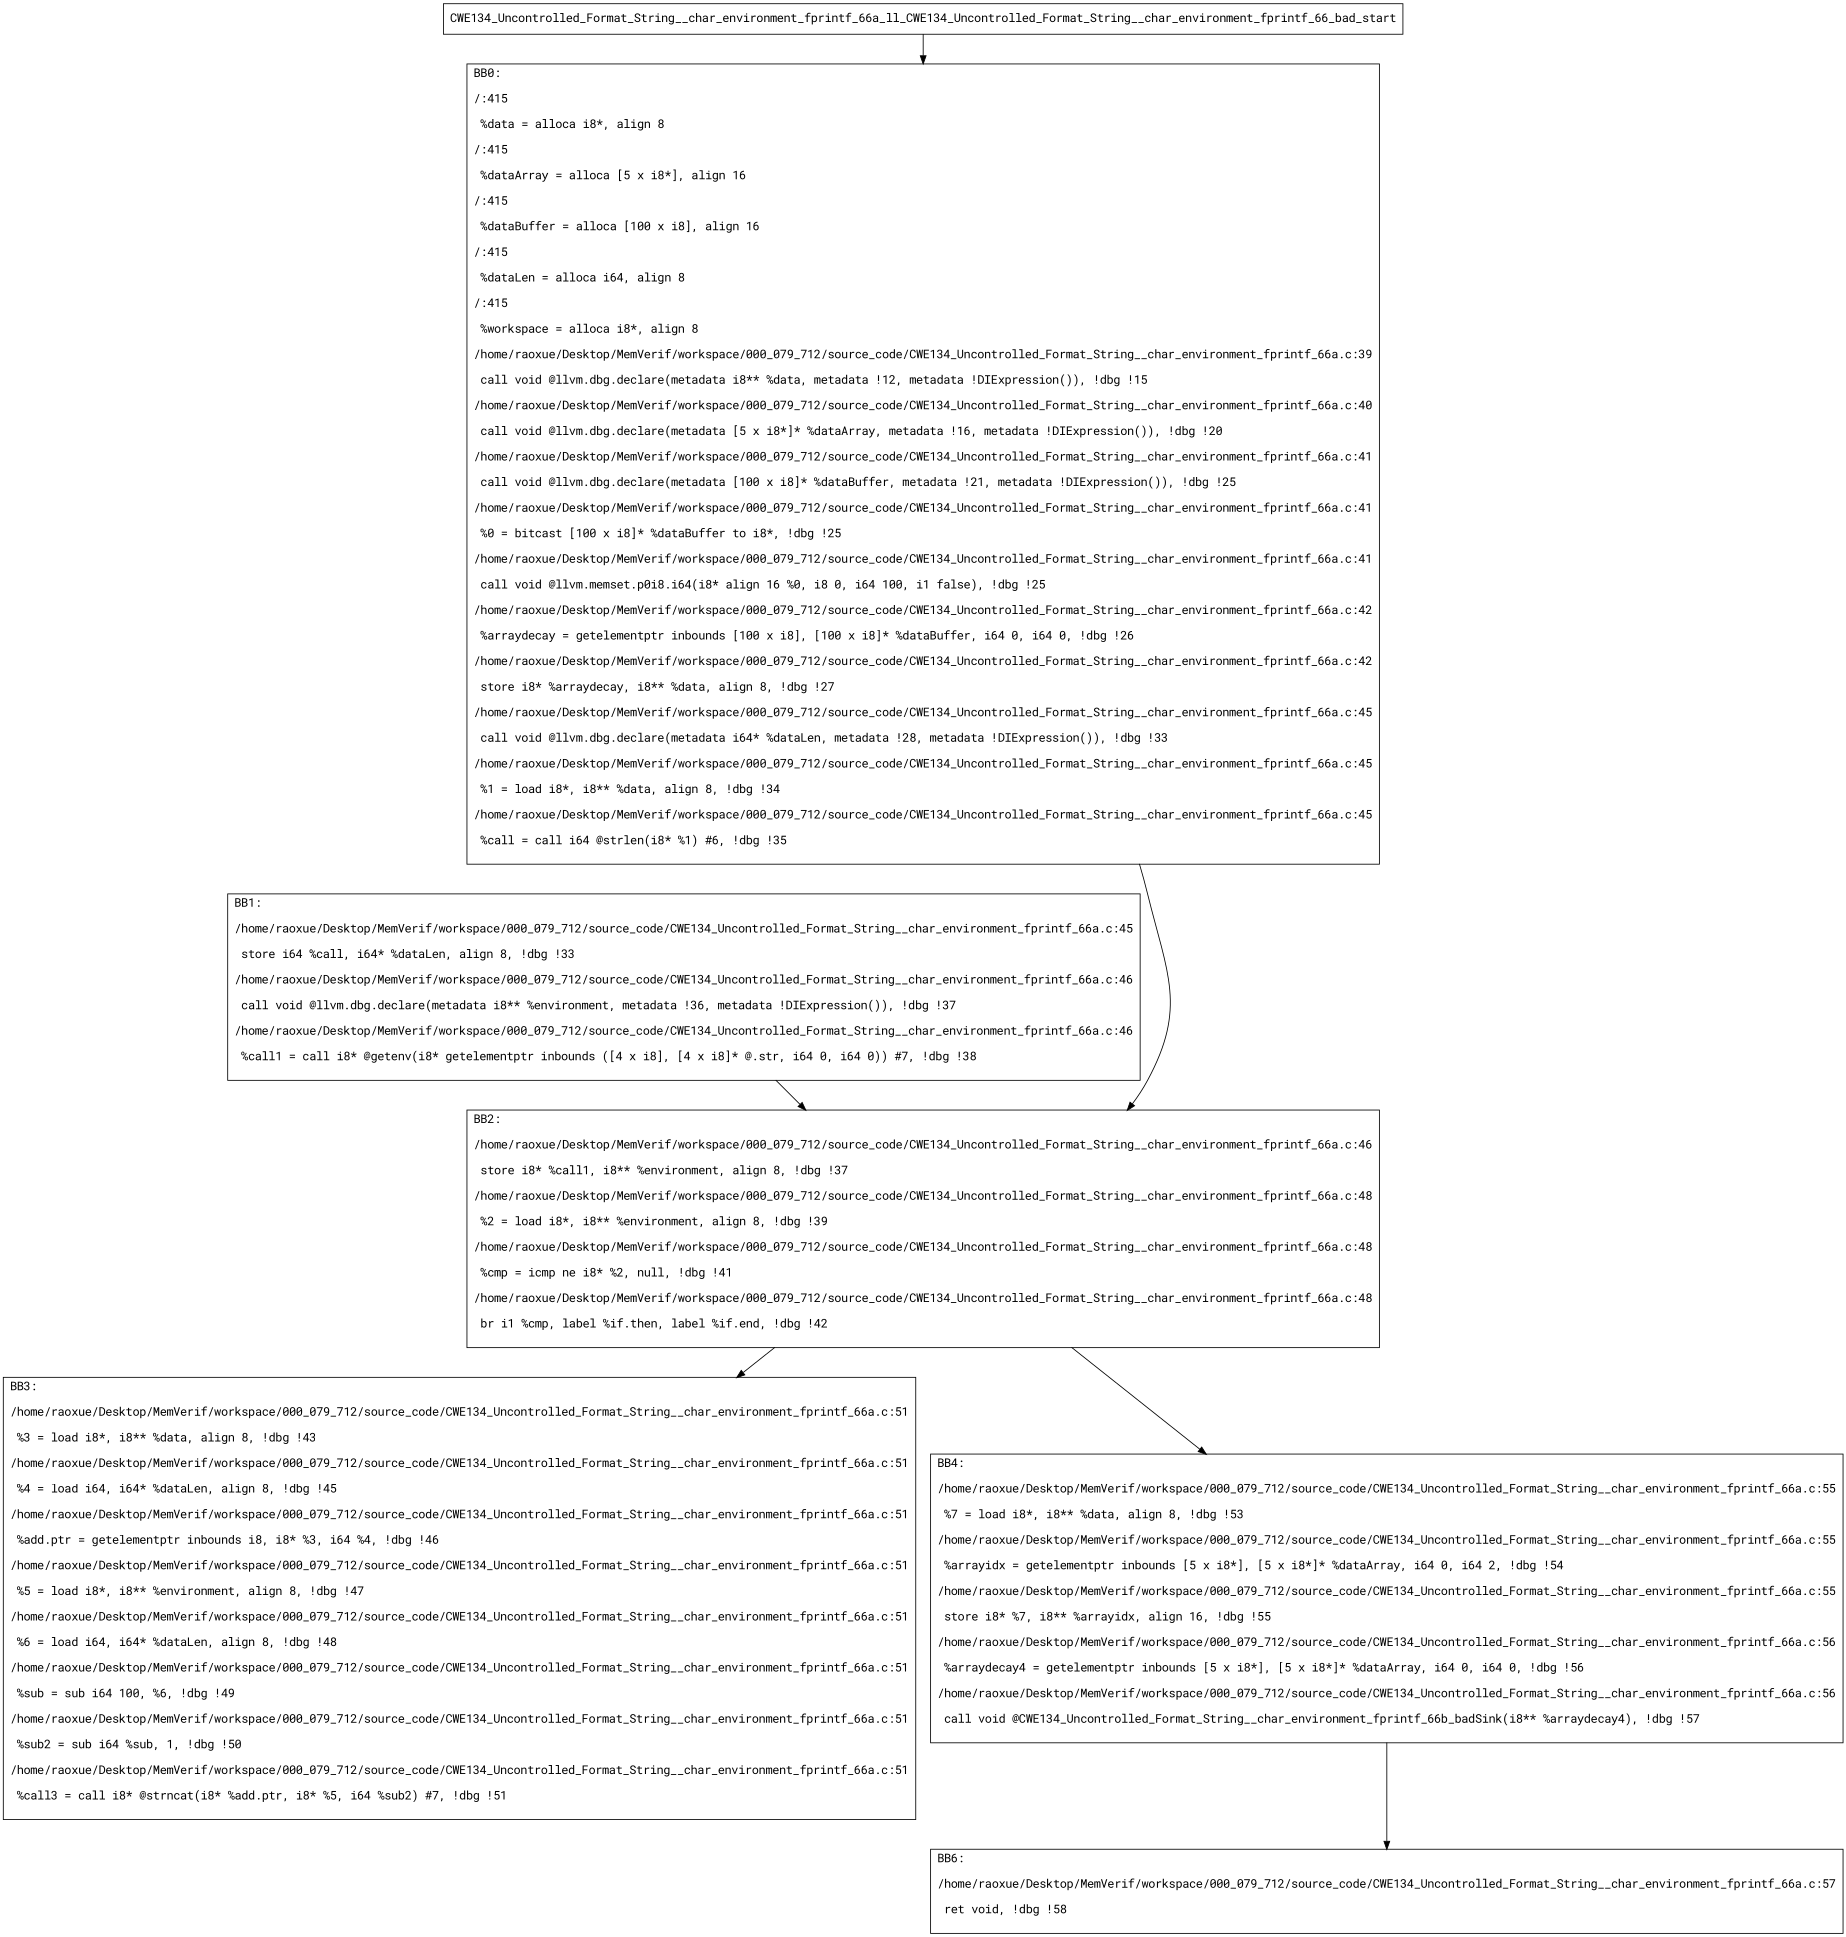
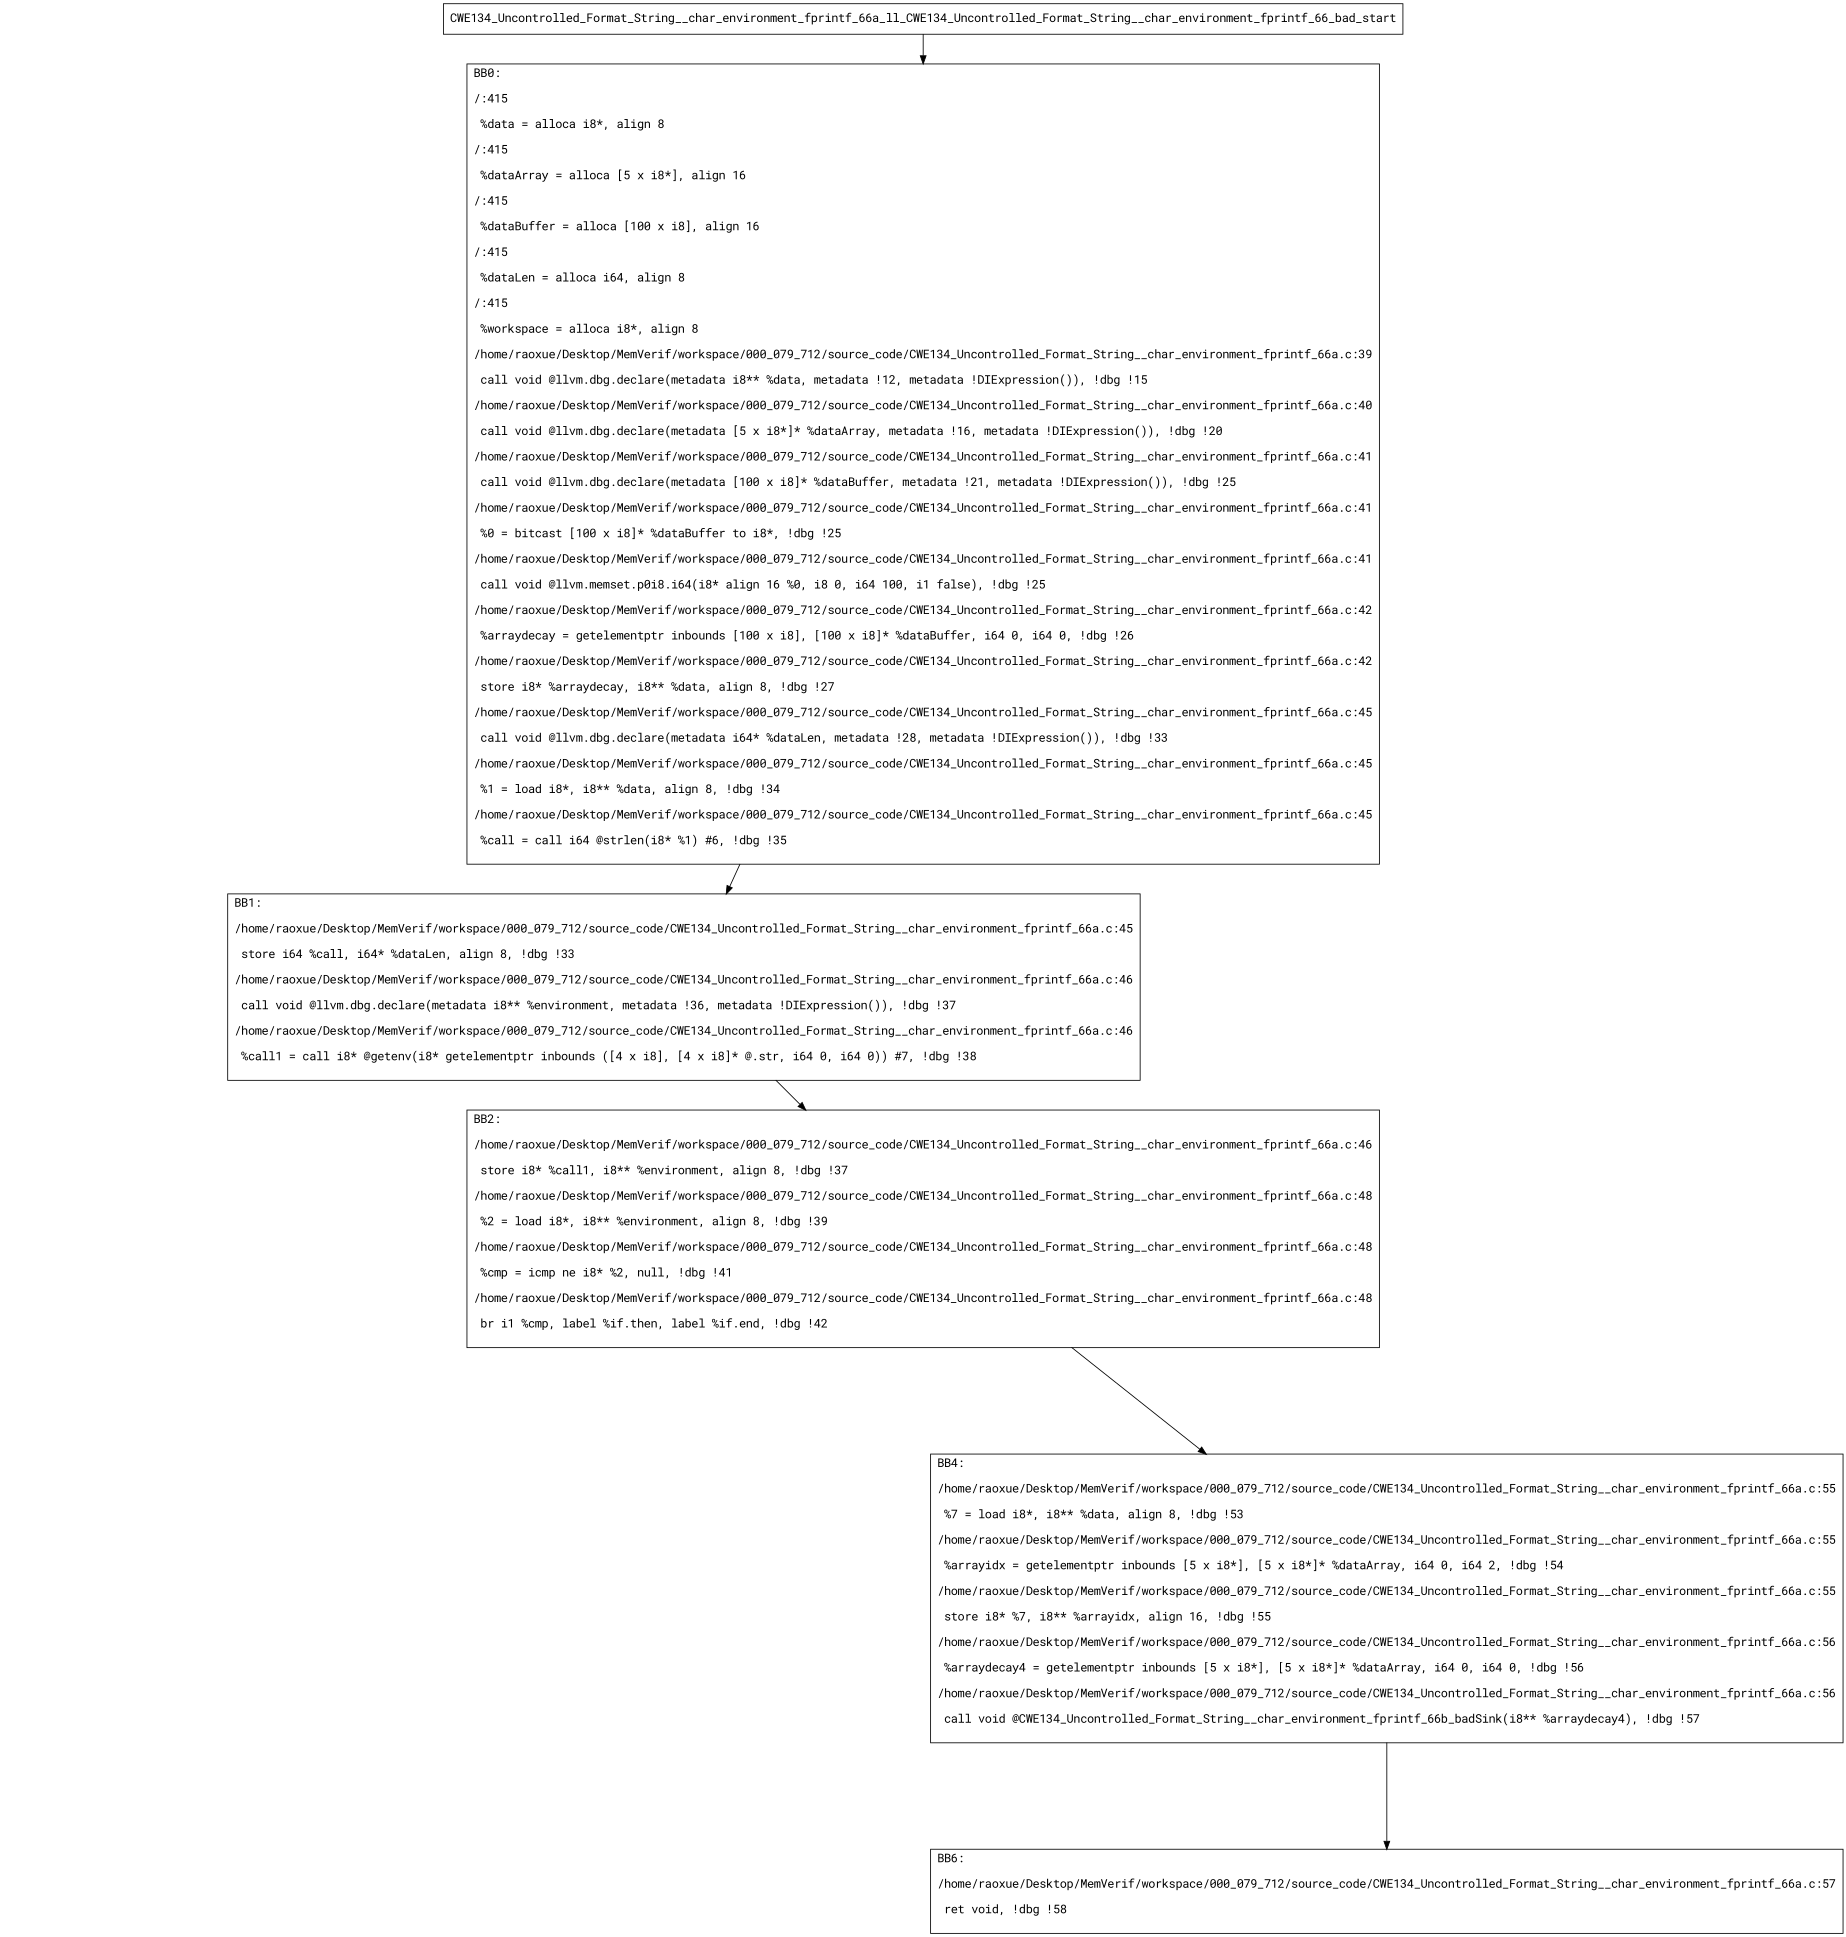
(1169, 986) -> (735, 875)
(460, 1598) -> none
